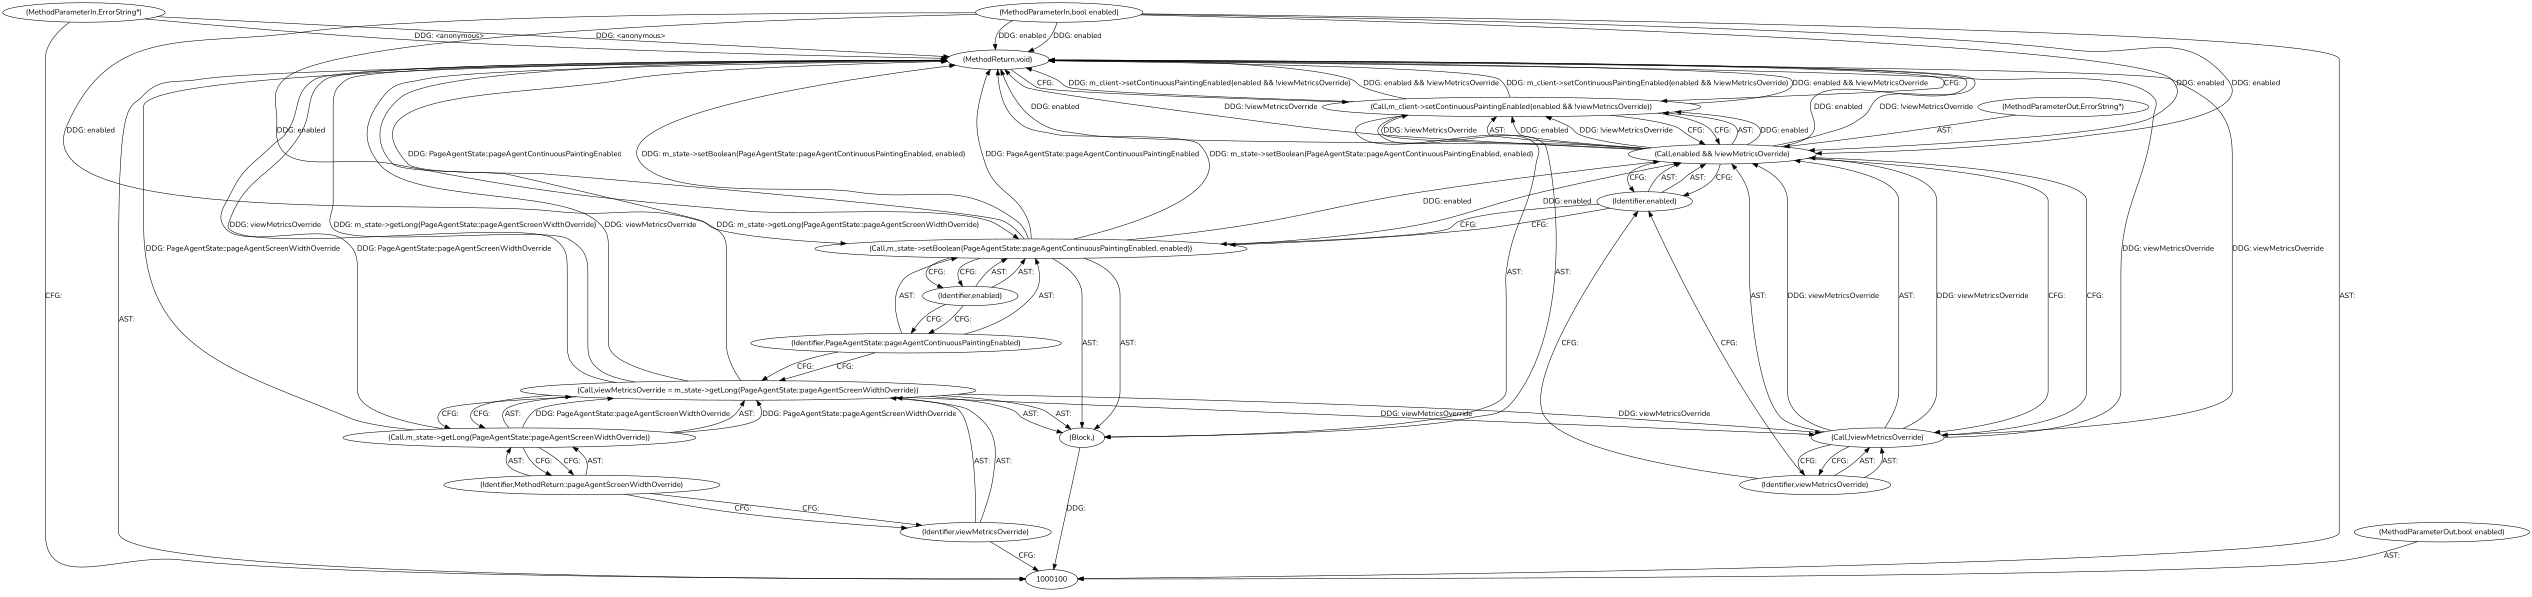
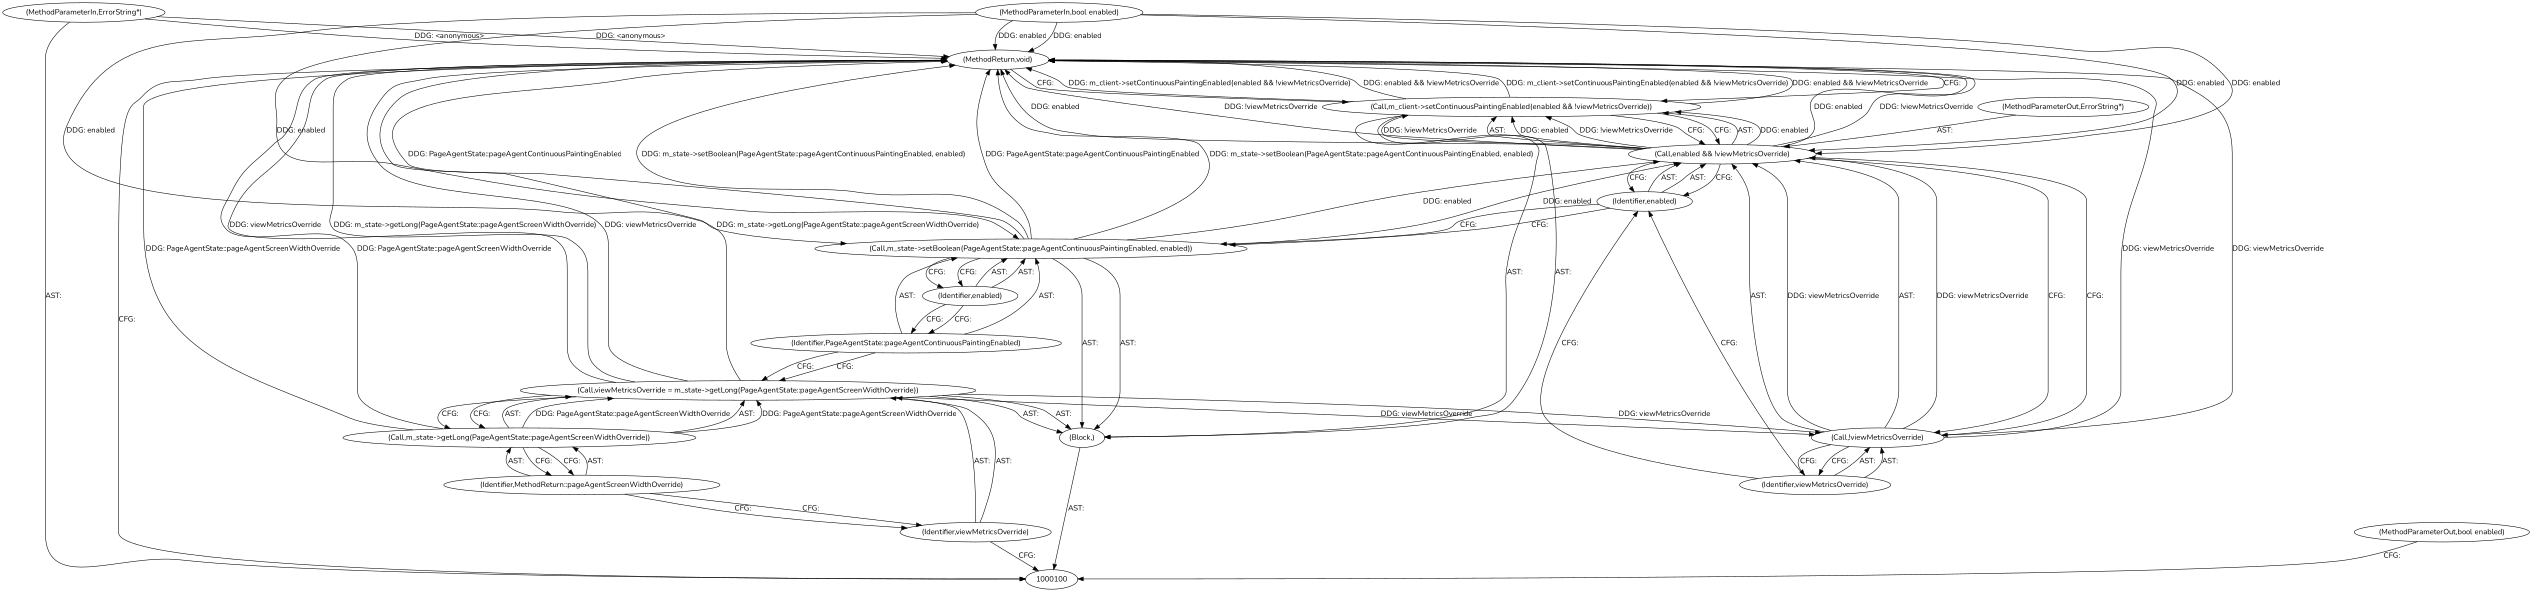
(55, 296) -> (55, 296)
(128, 320) -> (128, 320)
(2339, 325) -> none
(1077, 509) -> (1077, 509)
(2393, 556) -> (2393, 556)
